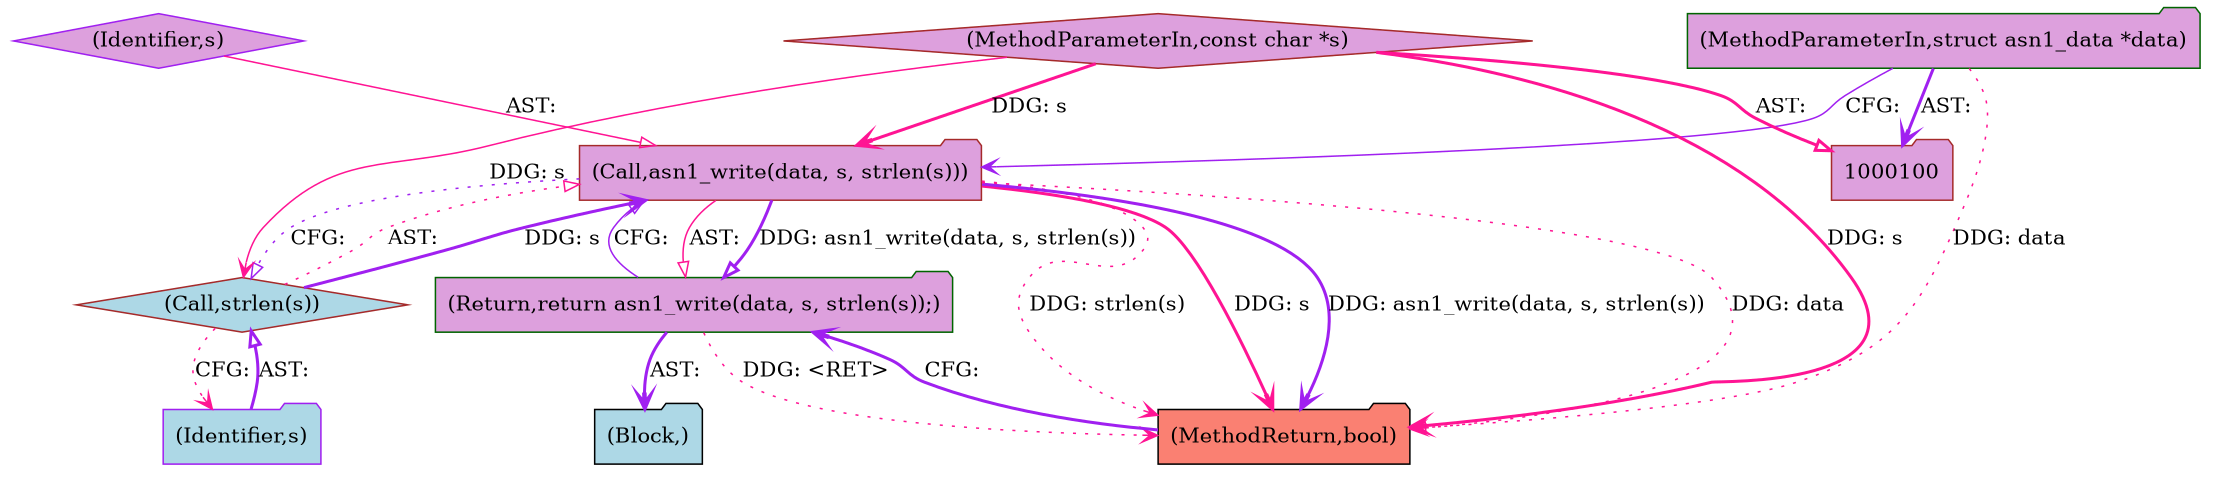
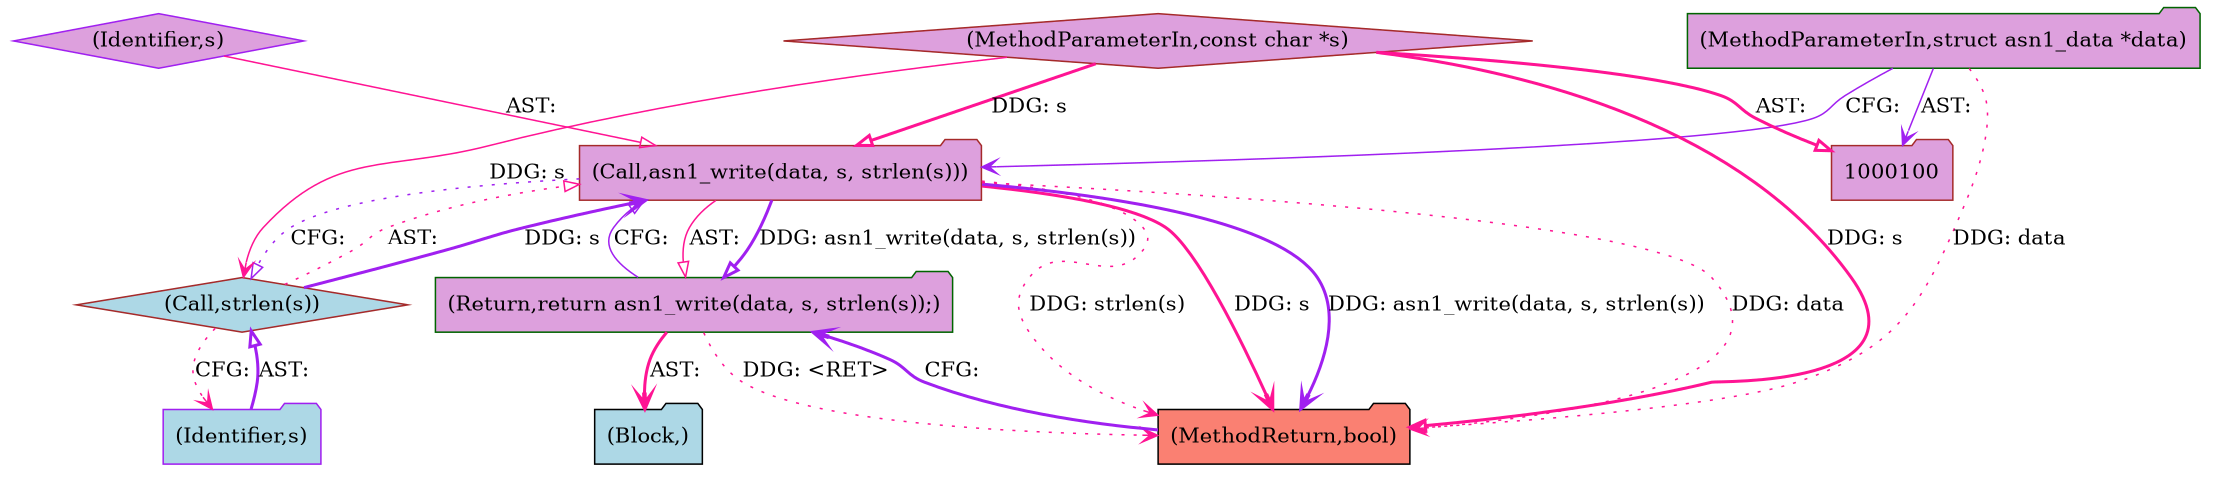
(1921, 100) -> (1921, 100)
(983, 102) -> (983, 102)
(1844, 270) -> (1844, 270)
(650, 361) -> (650, 361)
